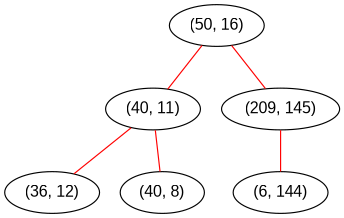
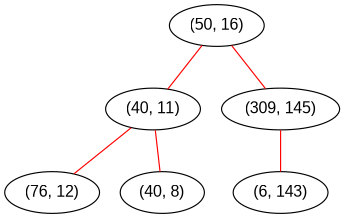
(281, 109) -> (281, 109)
(52, 193) -> (52, 193)
(281, 193) -> (281, 193)
